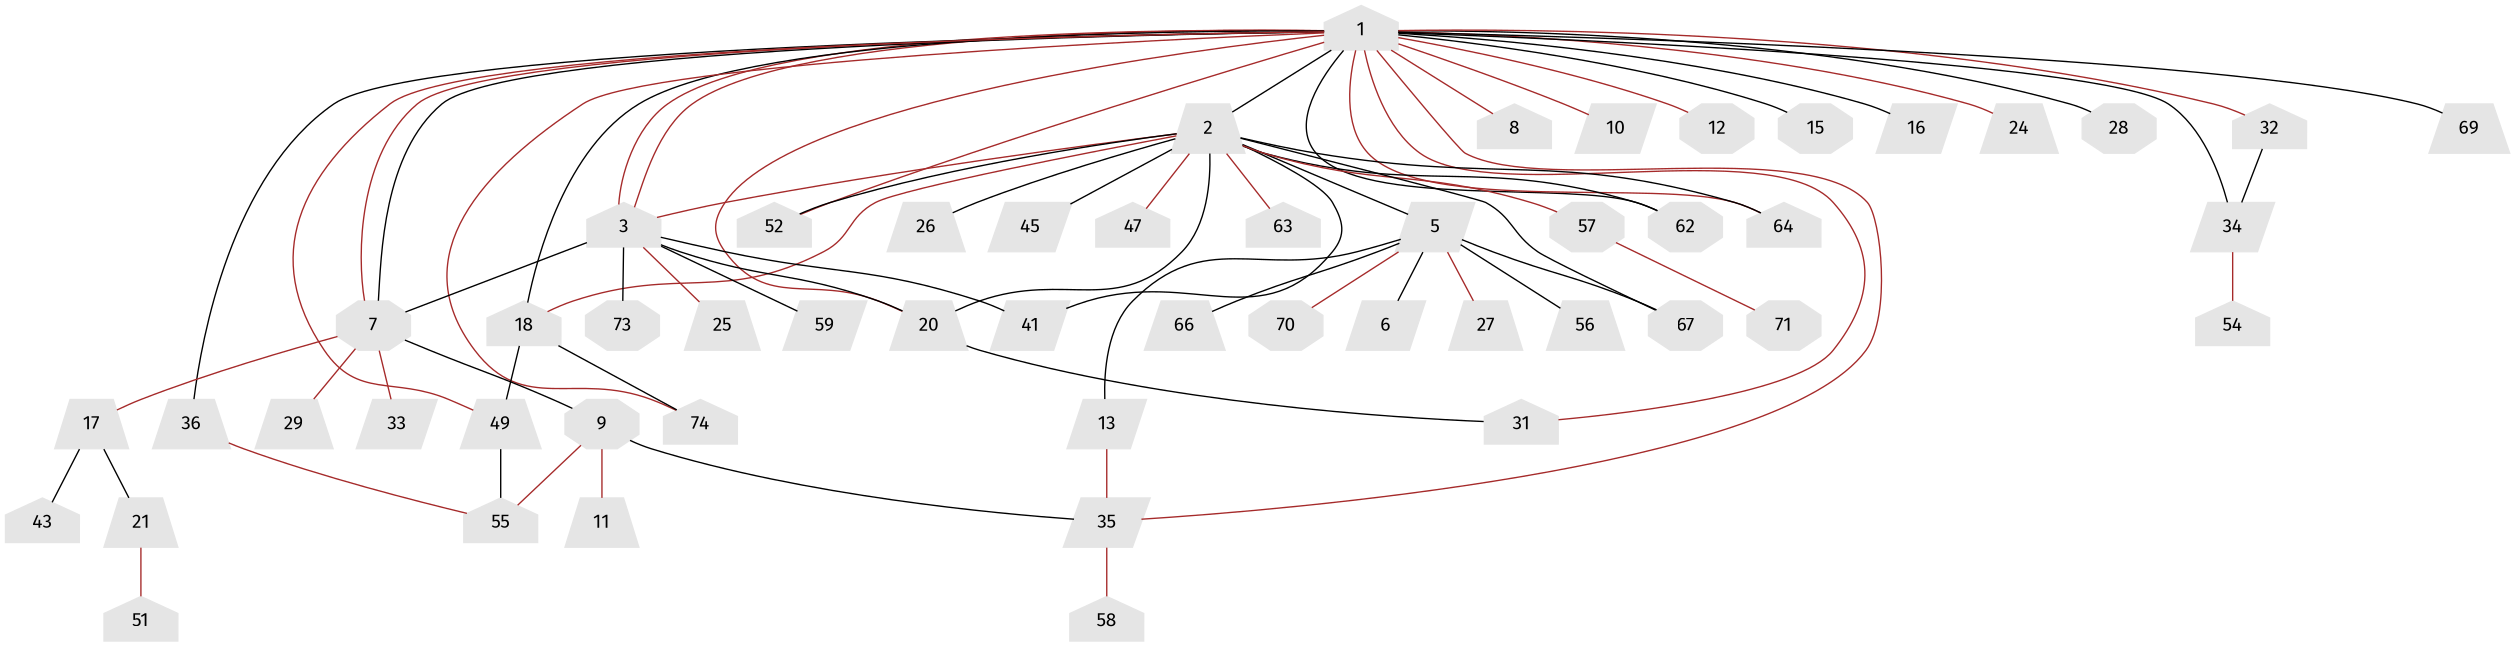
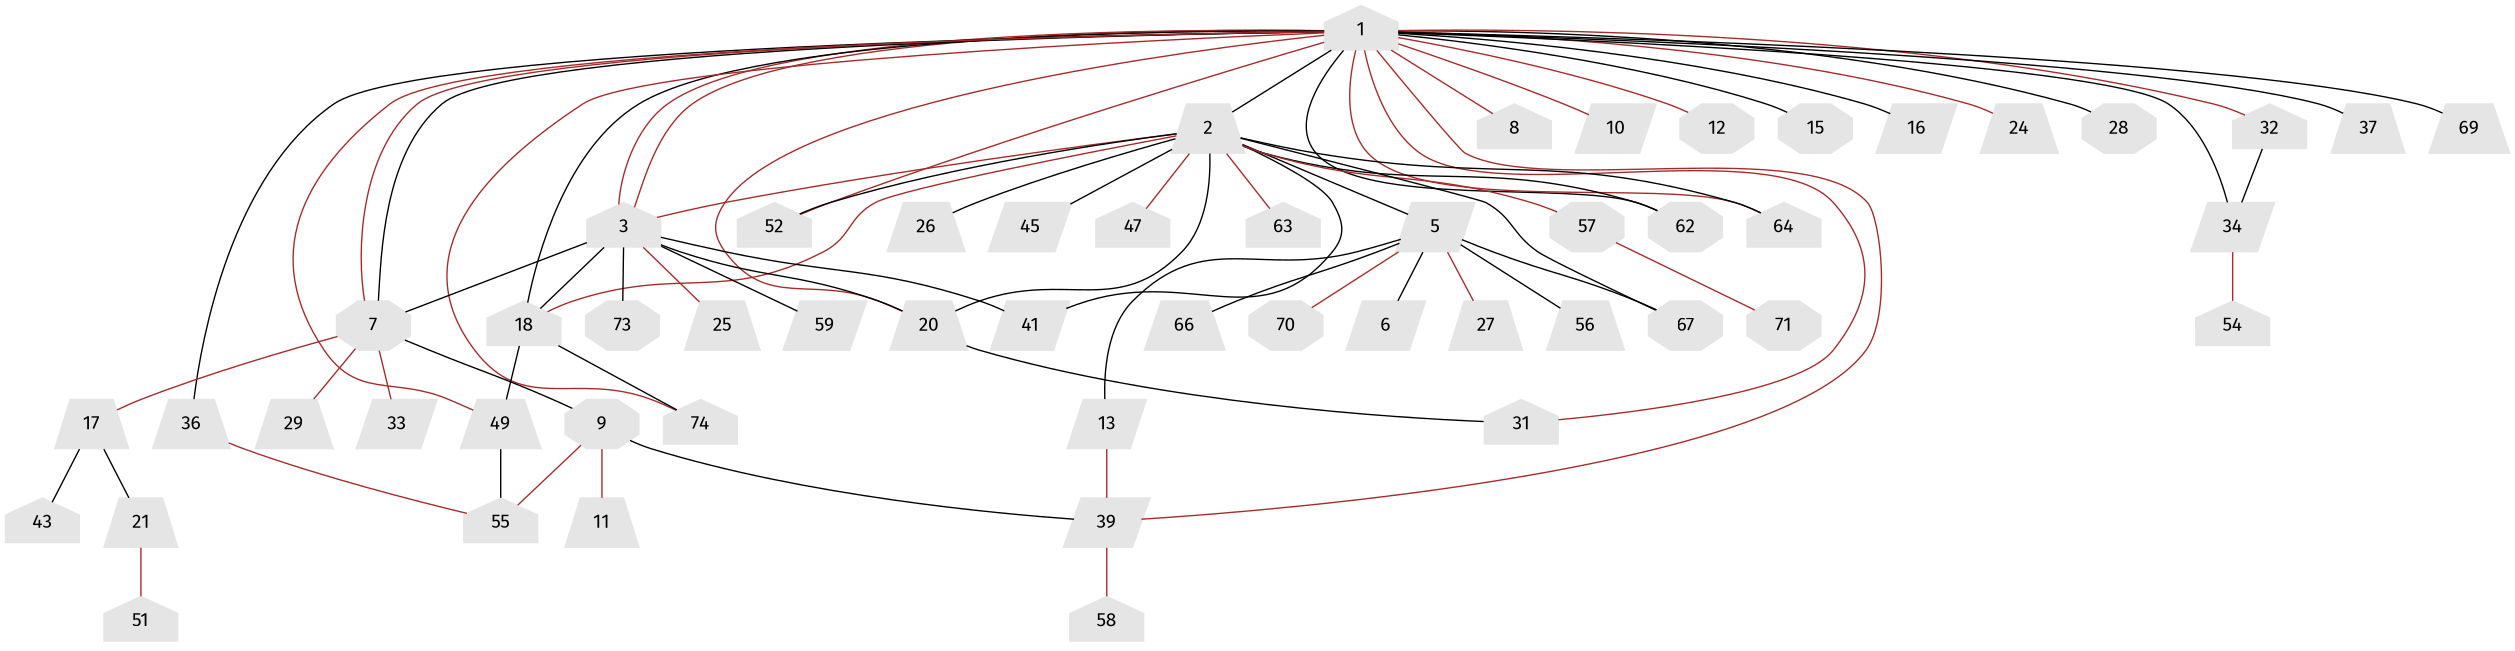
none -> (2368, 129)
none -> (572, 278)
(1107, 523) -> (1107, 523)
